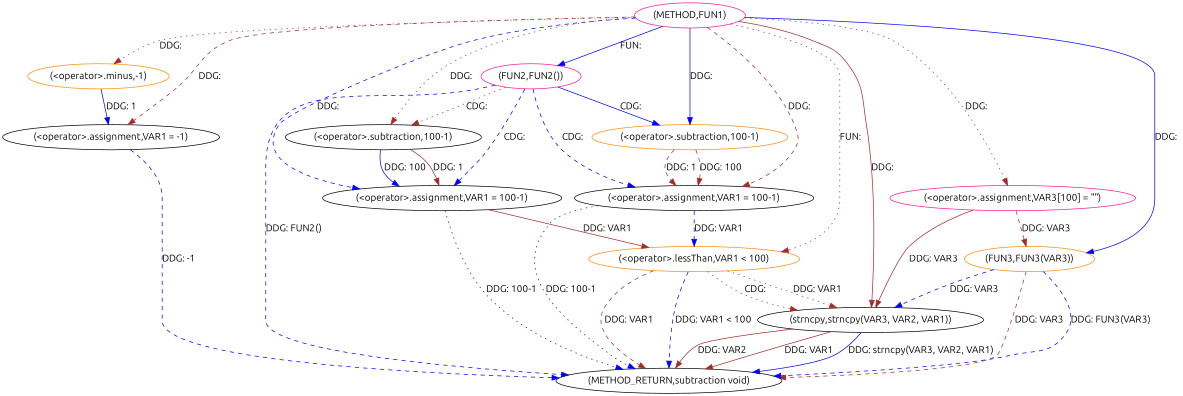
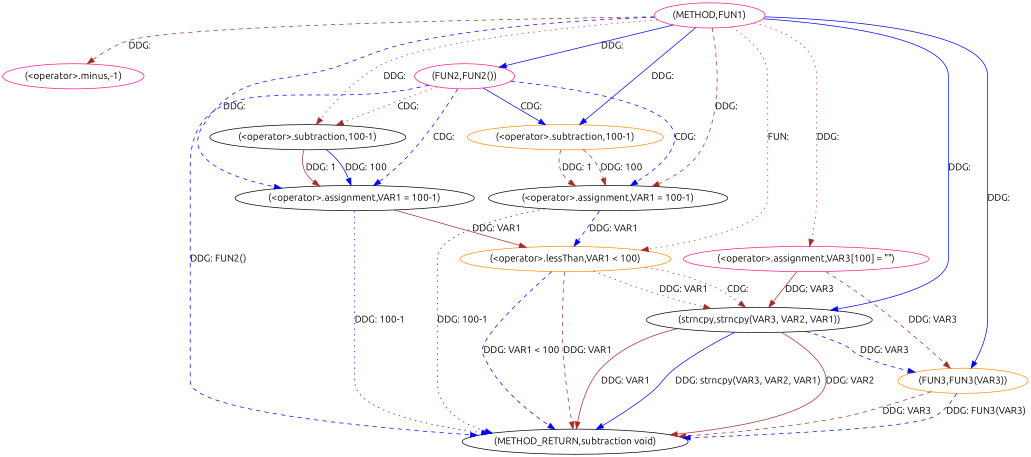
(258, 30) -> (371, 23)
(632, 46) -> (614, 46)
(98, 76) -> (73, 76)
(866, 121) -> (948, 130)
(111, 137) -> none
(947, 285) -> (856, 353)
